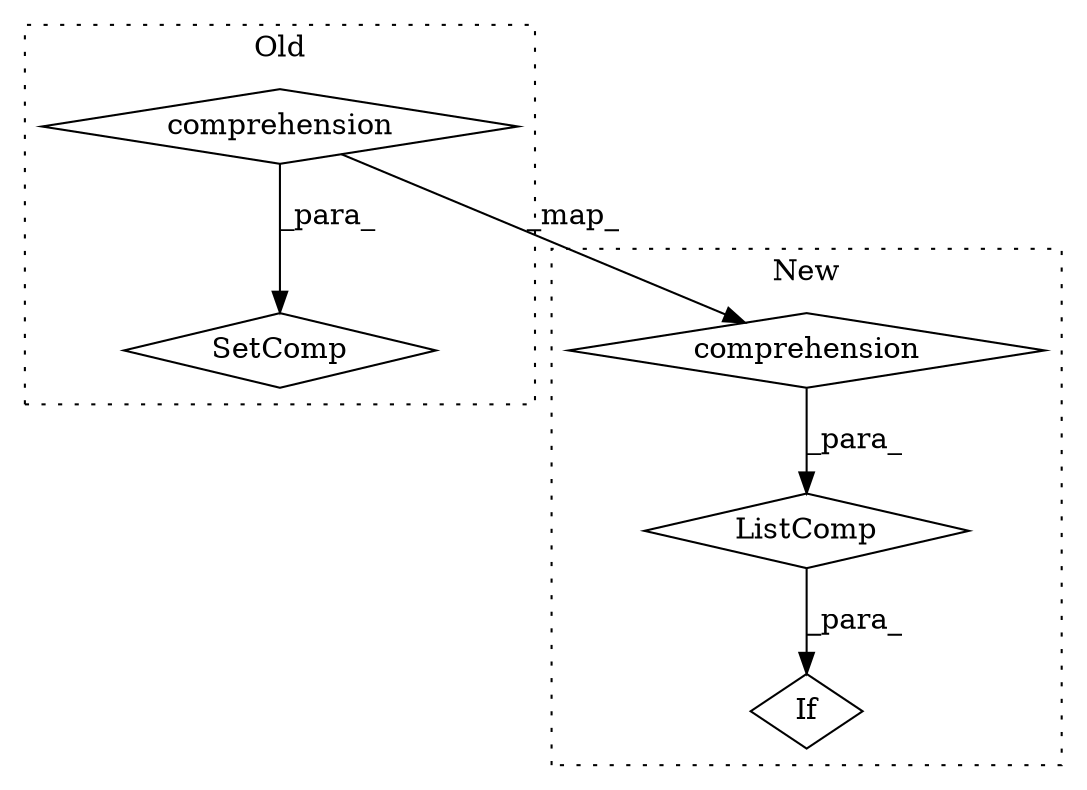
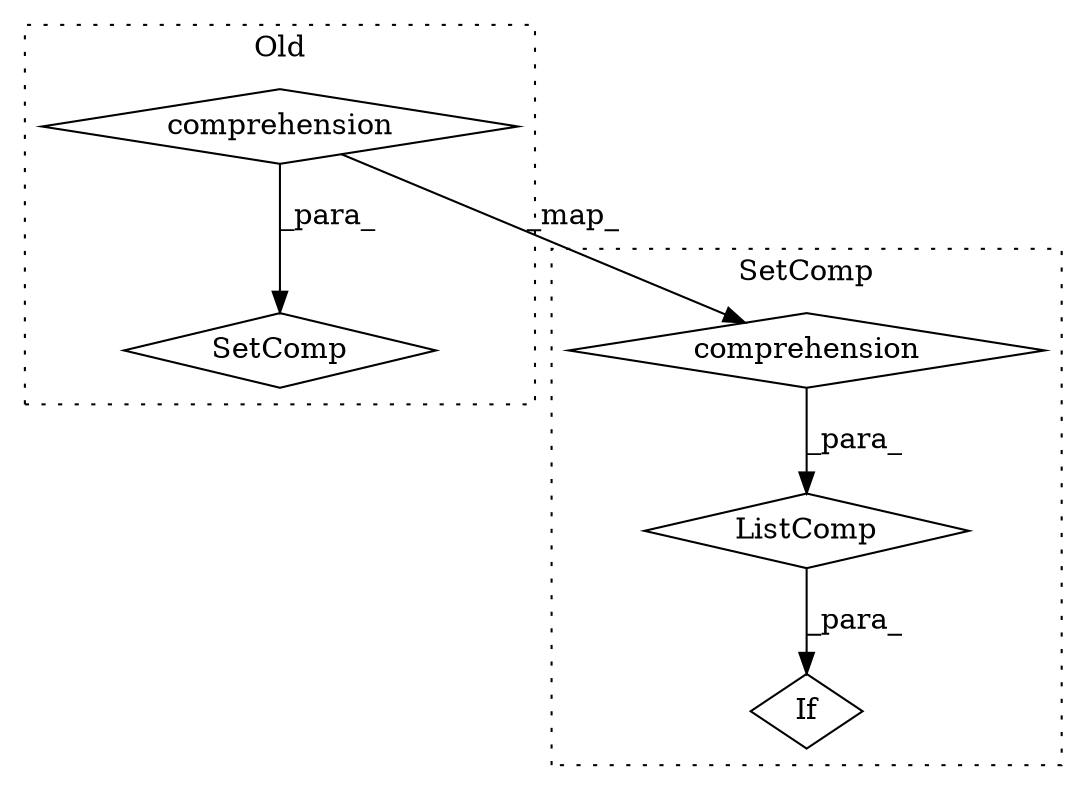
(807, 273) -> (807, 273)
